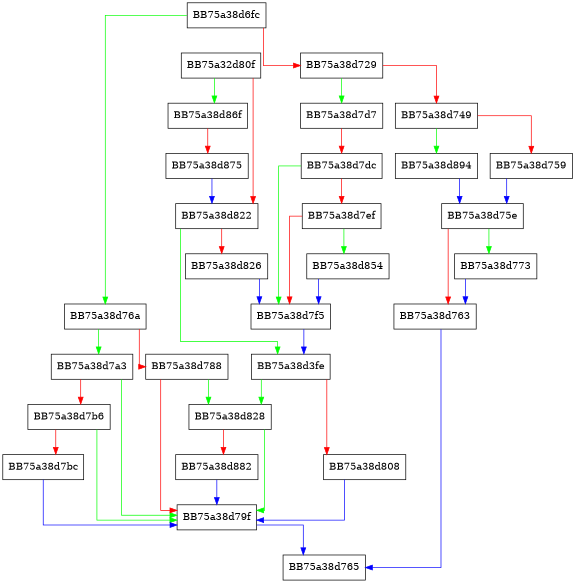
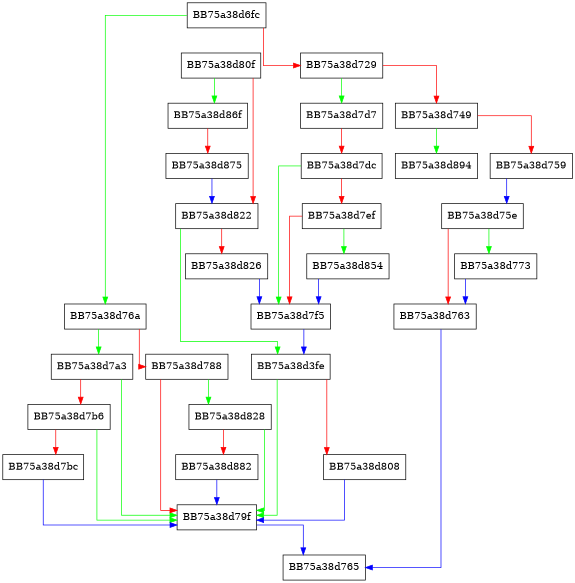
(221, 66) -> (221, 66)
(460, 187) -> none
(261, 388) -> (277, 454)
